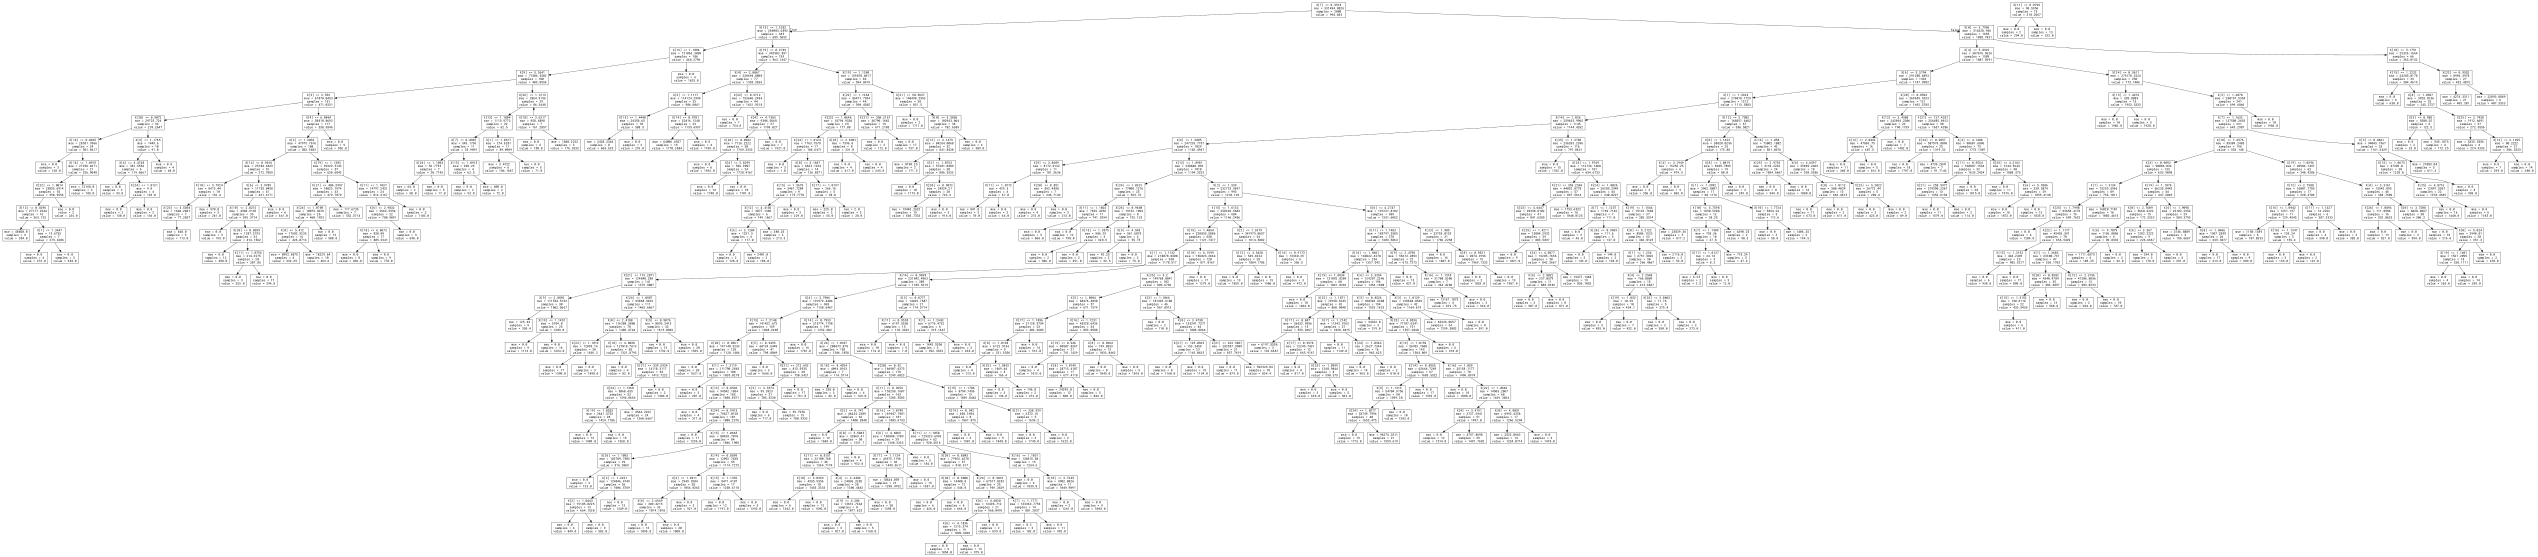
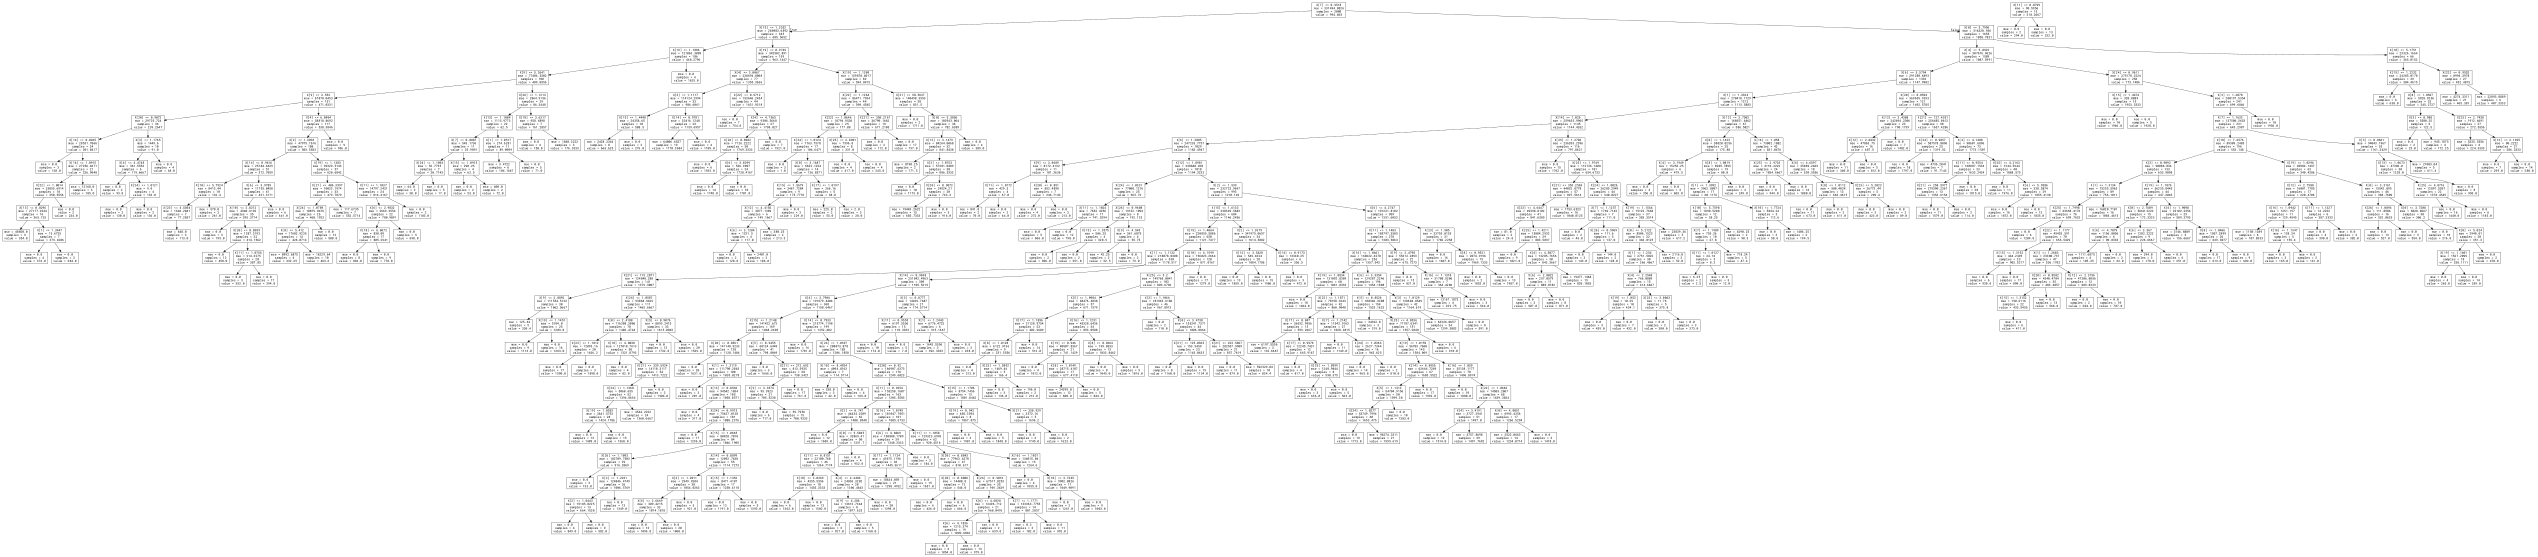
(534, 112) -> (531, 110)
none -> (378, 223)
none -> (1503, 235)
